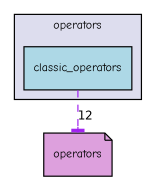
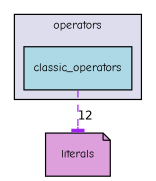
(78, 155) -> (78, 155)
